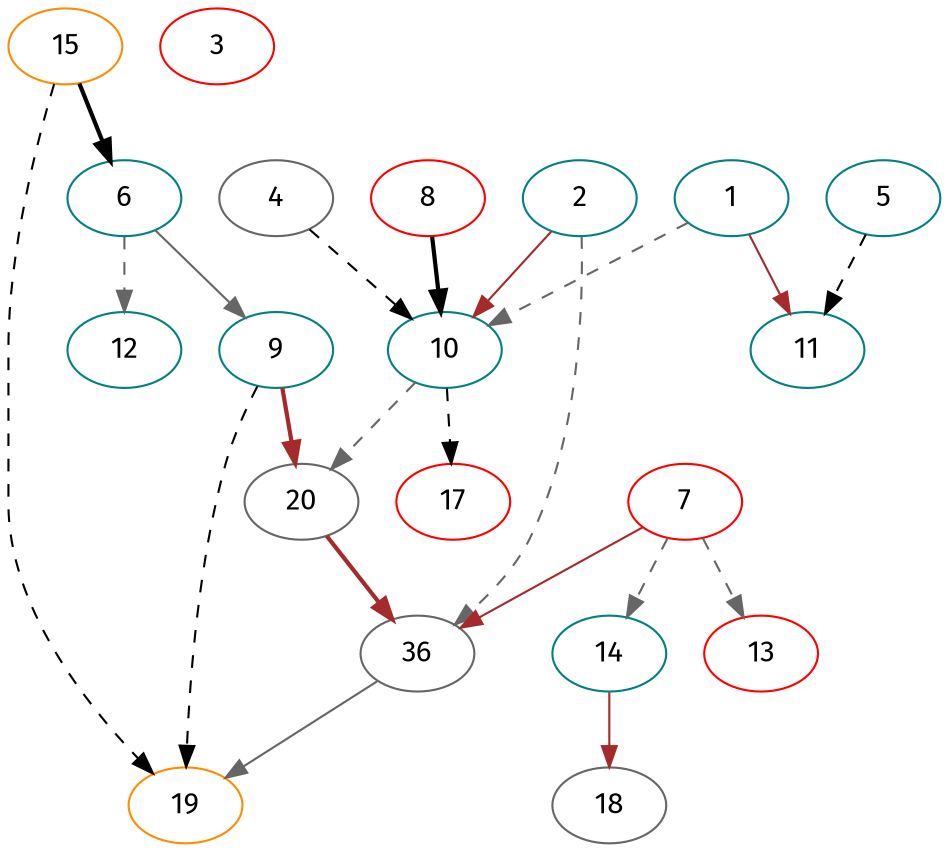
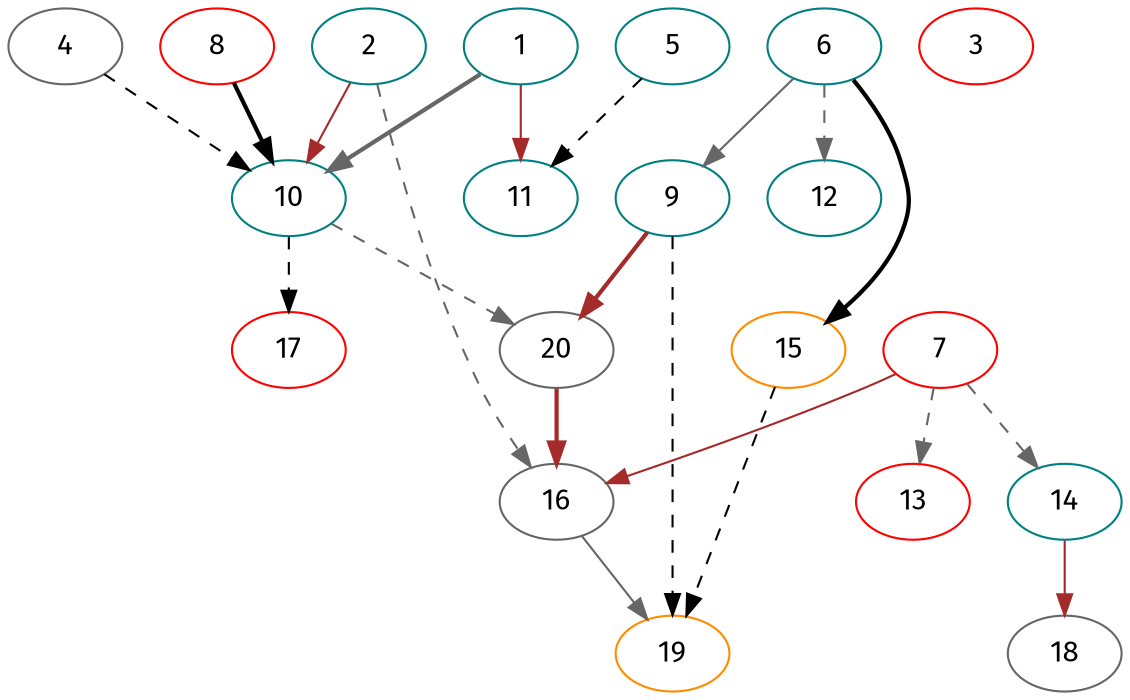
(91, 112) -> (909, 198)
(598, 269) -> (414, 117)
(417, 654) -> (557, 502)
